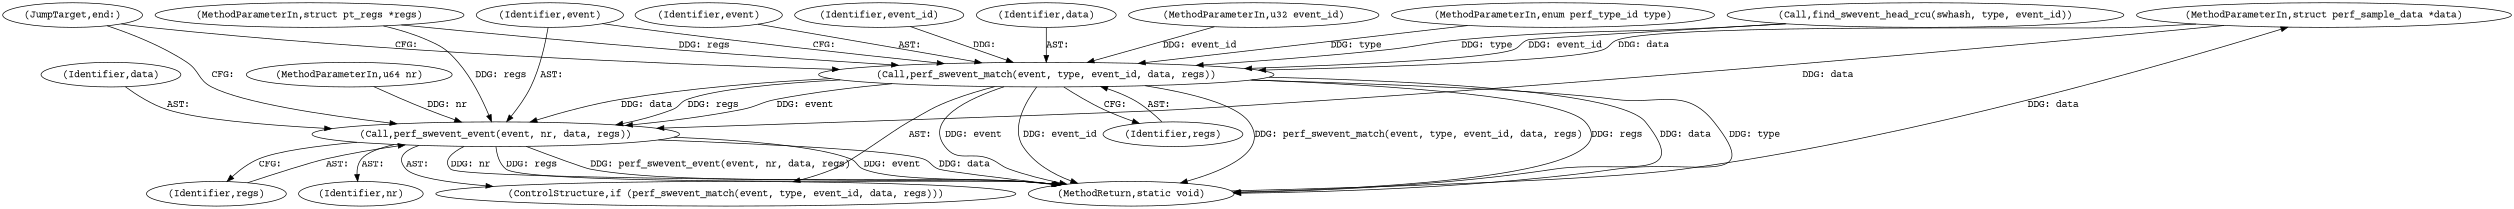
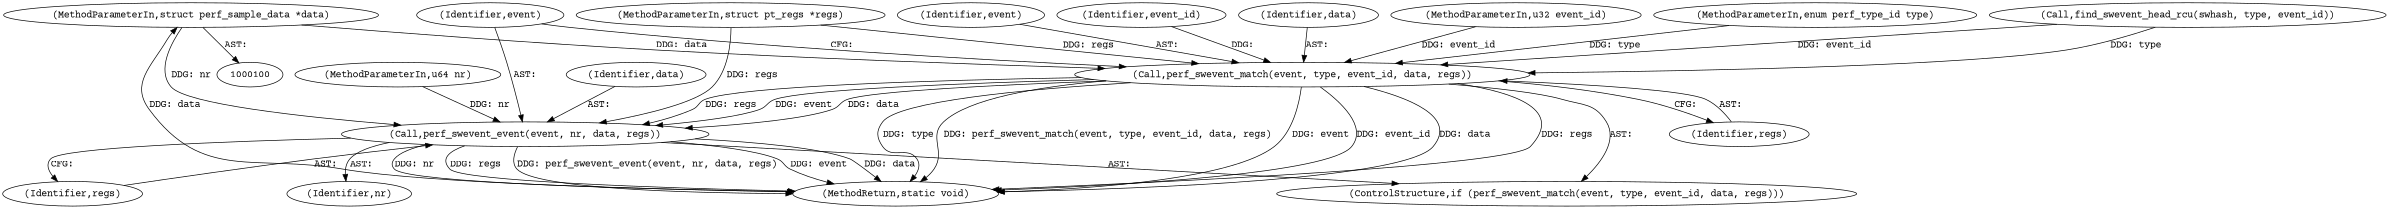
(73, 15) -> none
none -> (250, 75)
(1828, 75) -> (191, 75)
